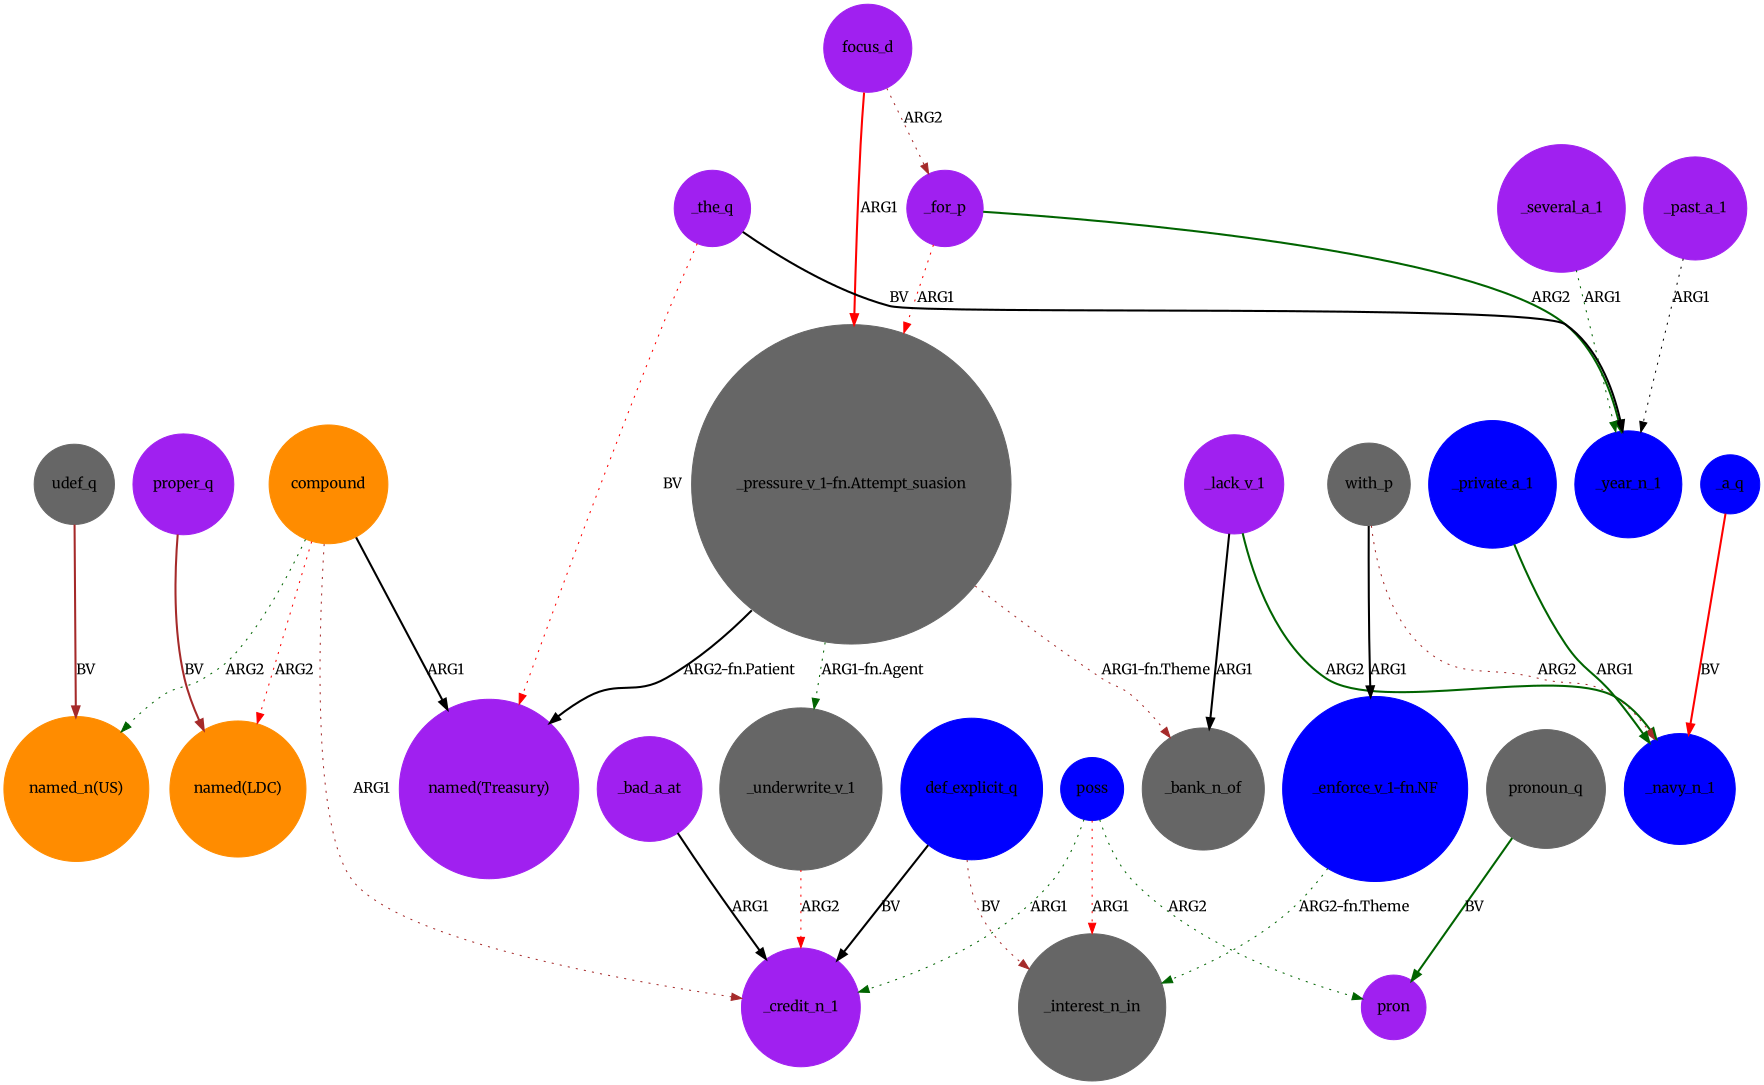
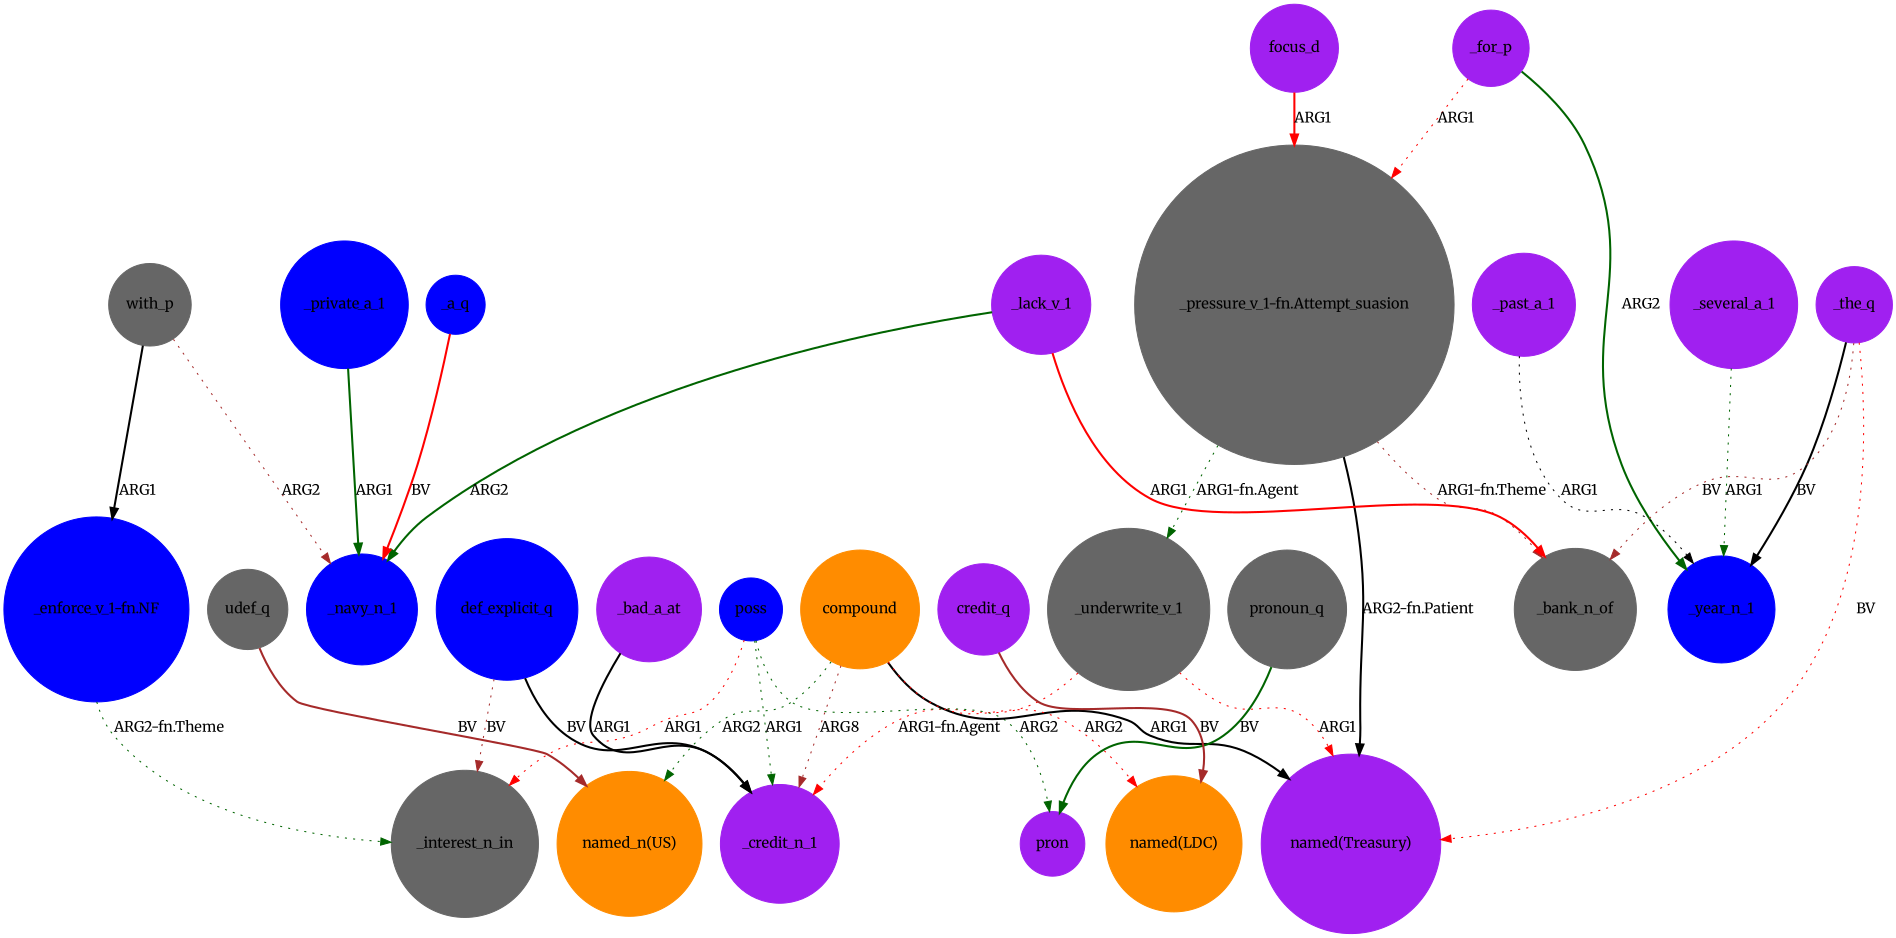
(905, 126) -> none
none -> (1767, 479)
(183, 484) -> (984, 609)
(1220, 626) -> (1260, 512)
none -> (1261, 709)
(372, 789) -> (840, 728)
(820, 908) -> (950, 728)
